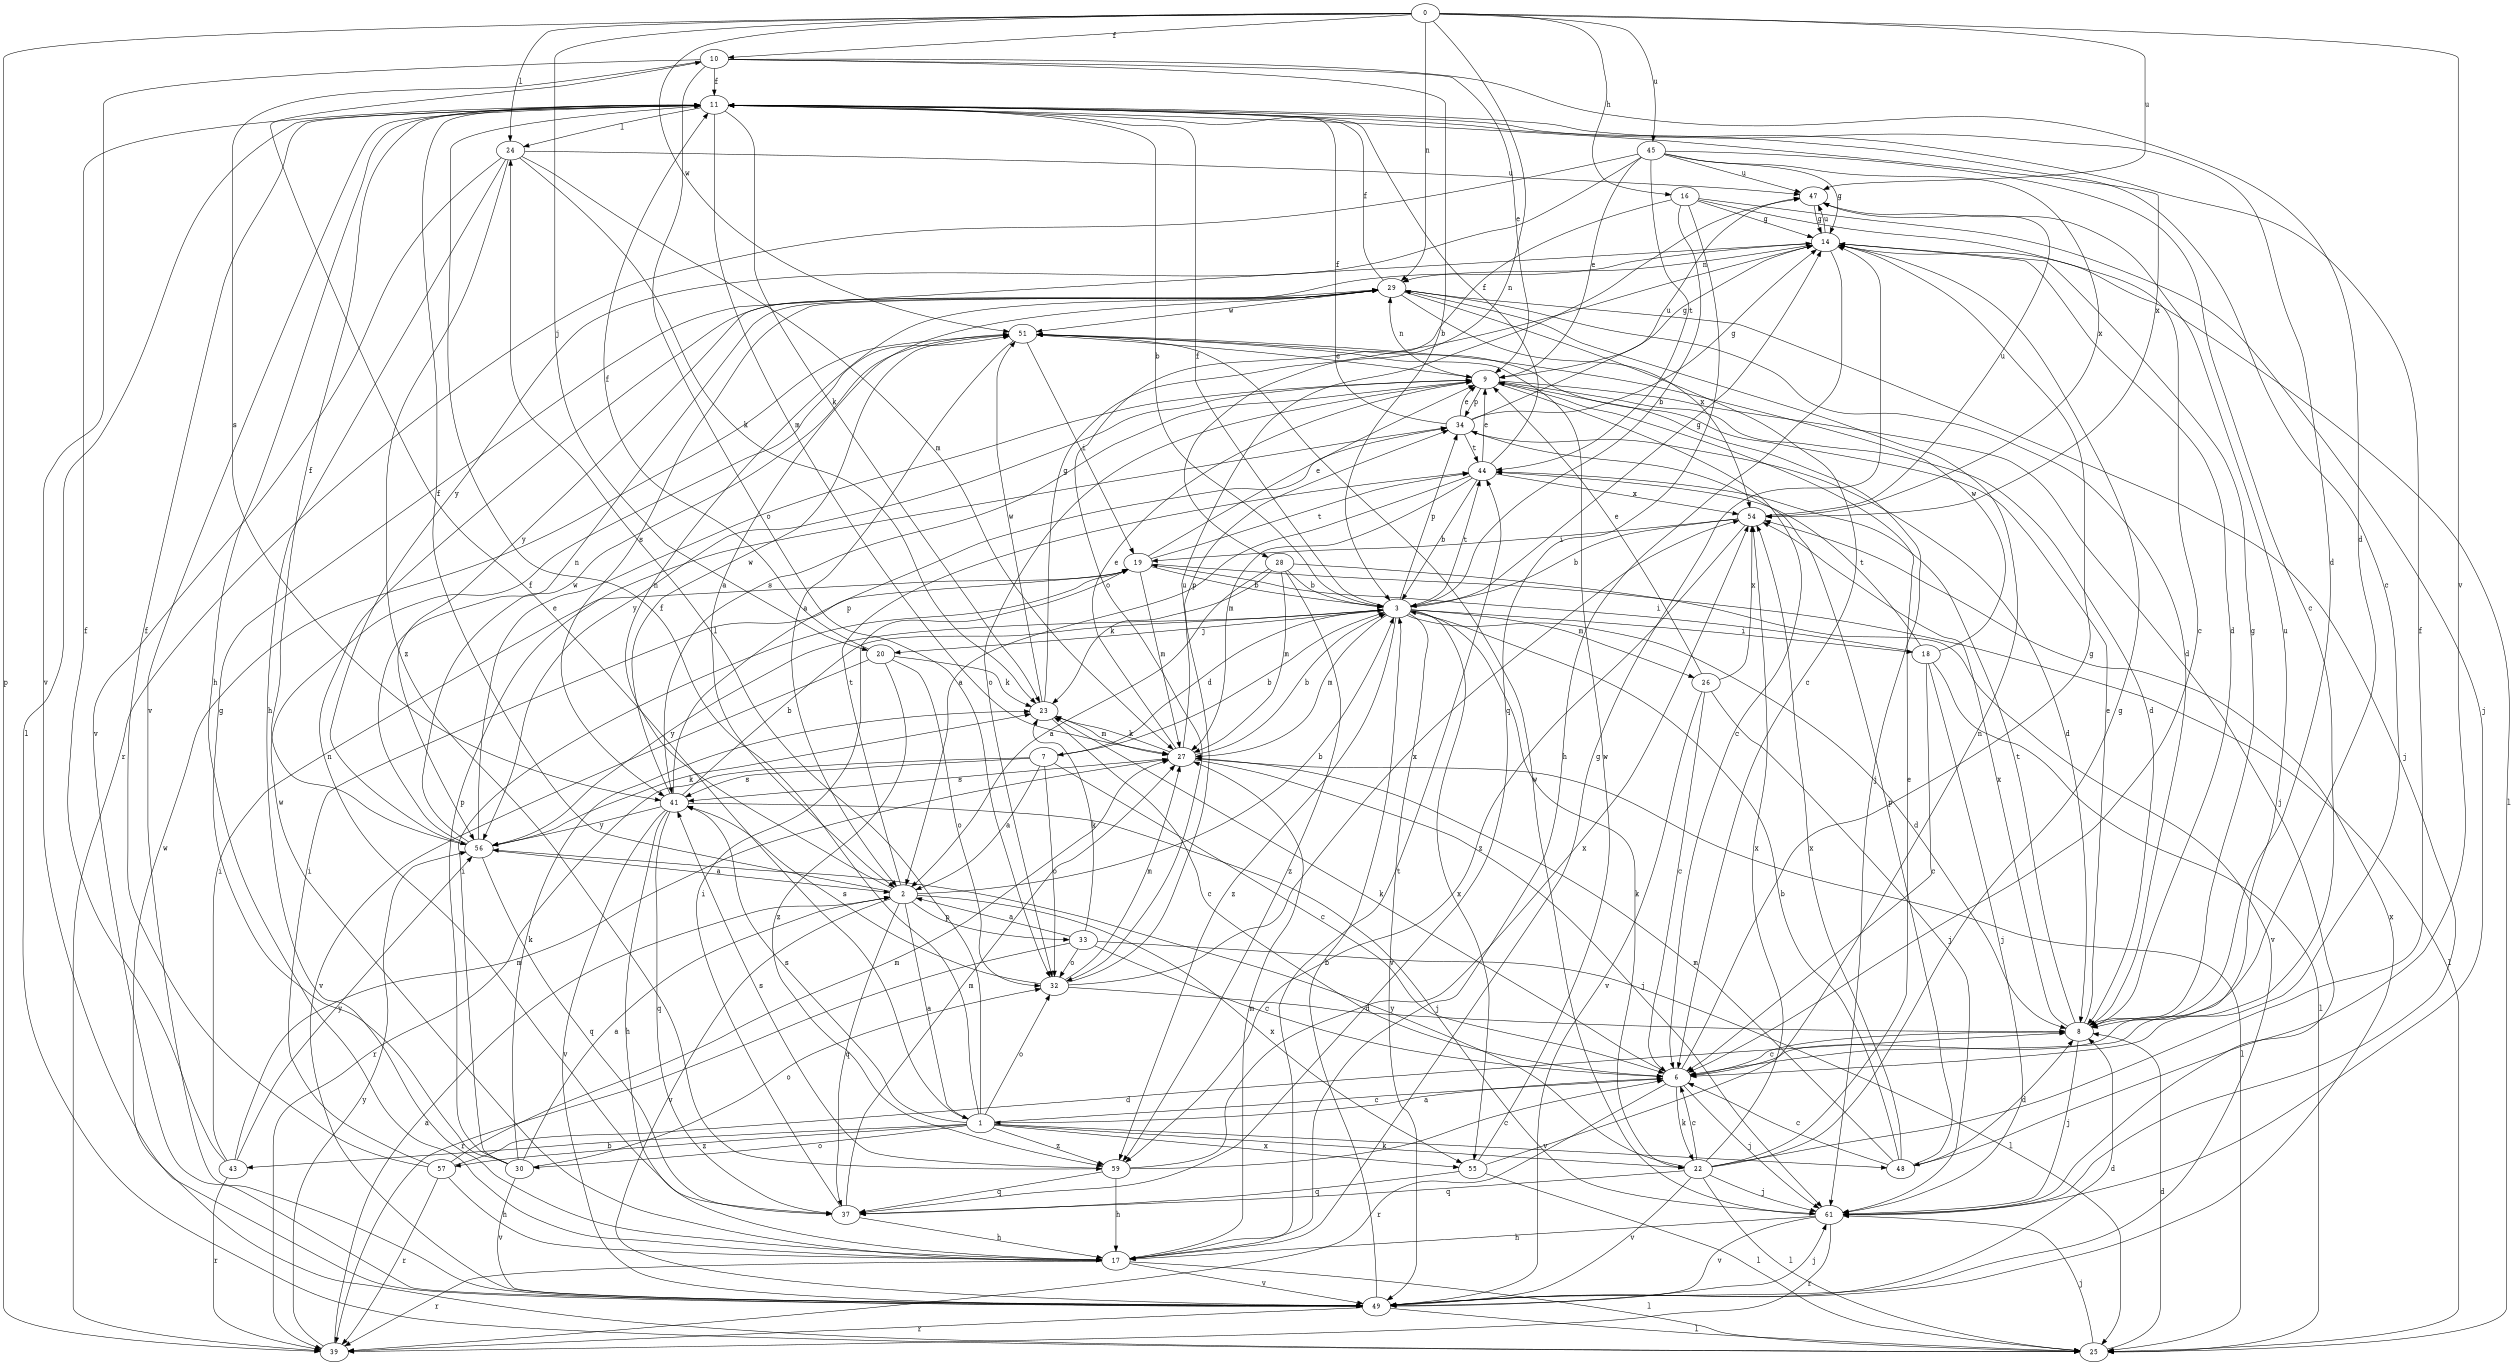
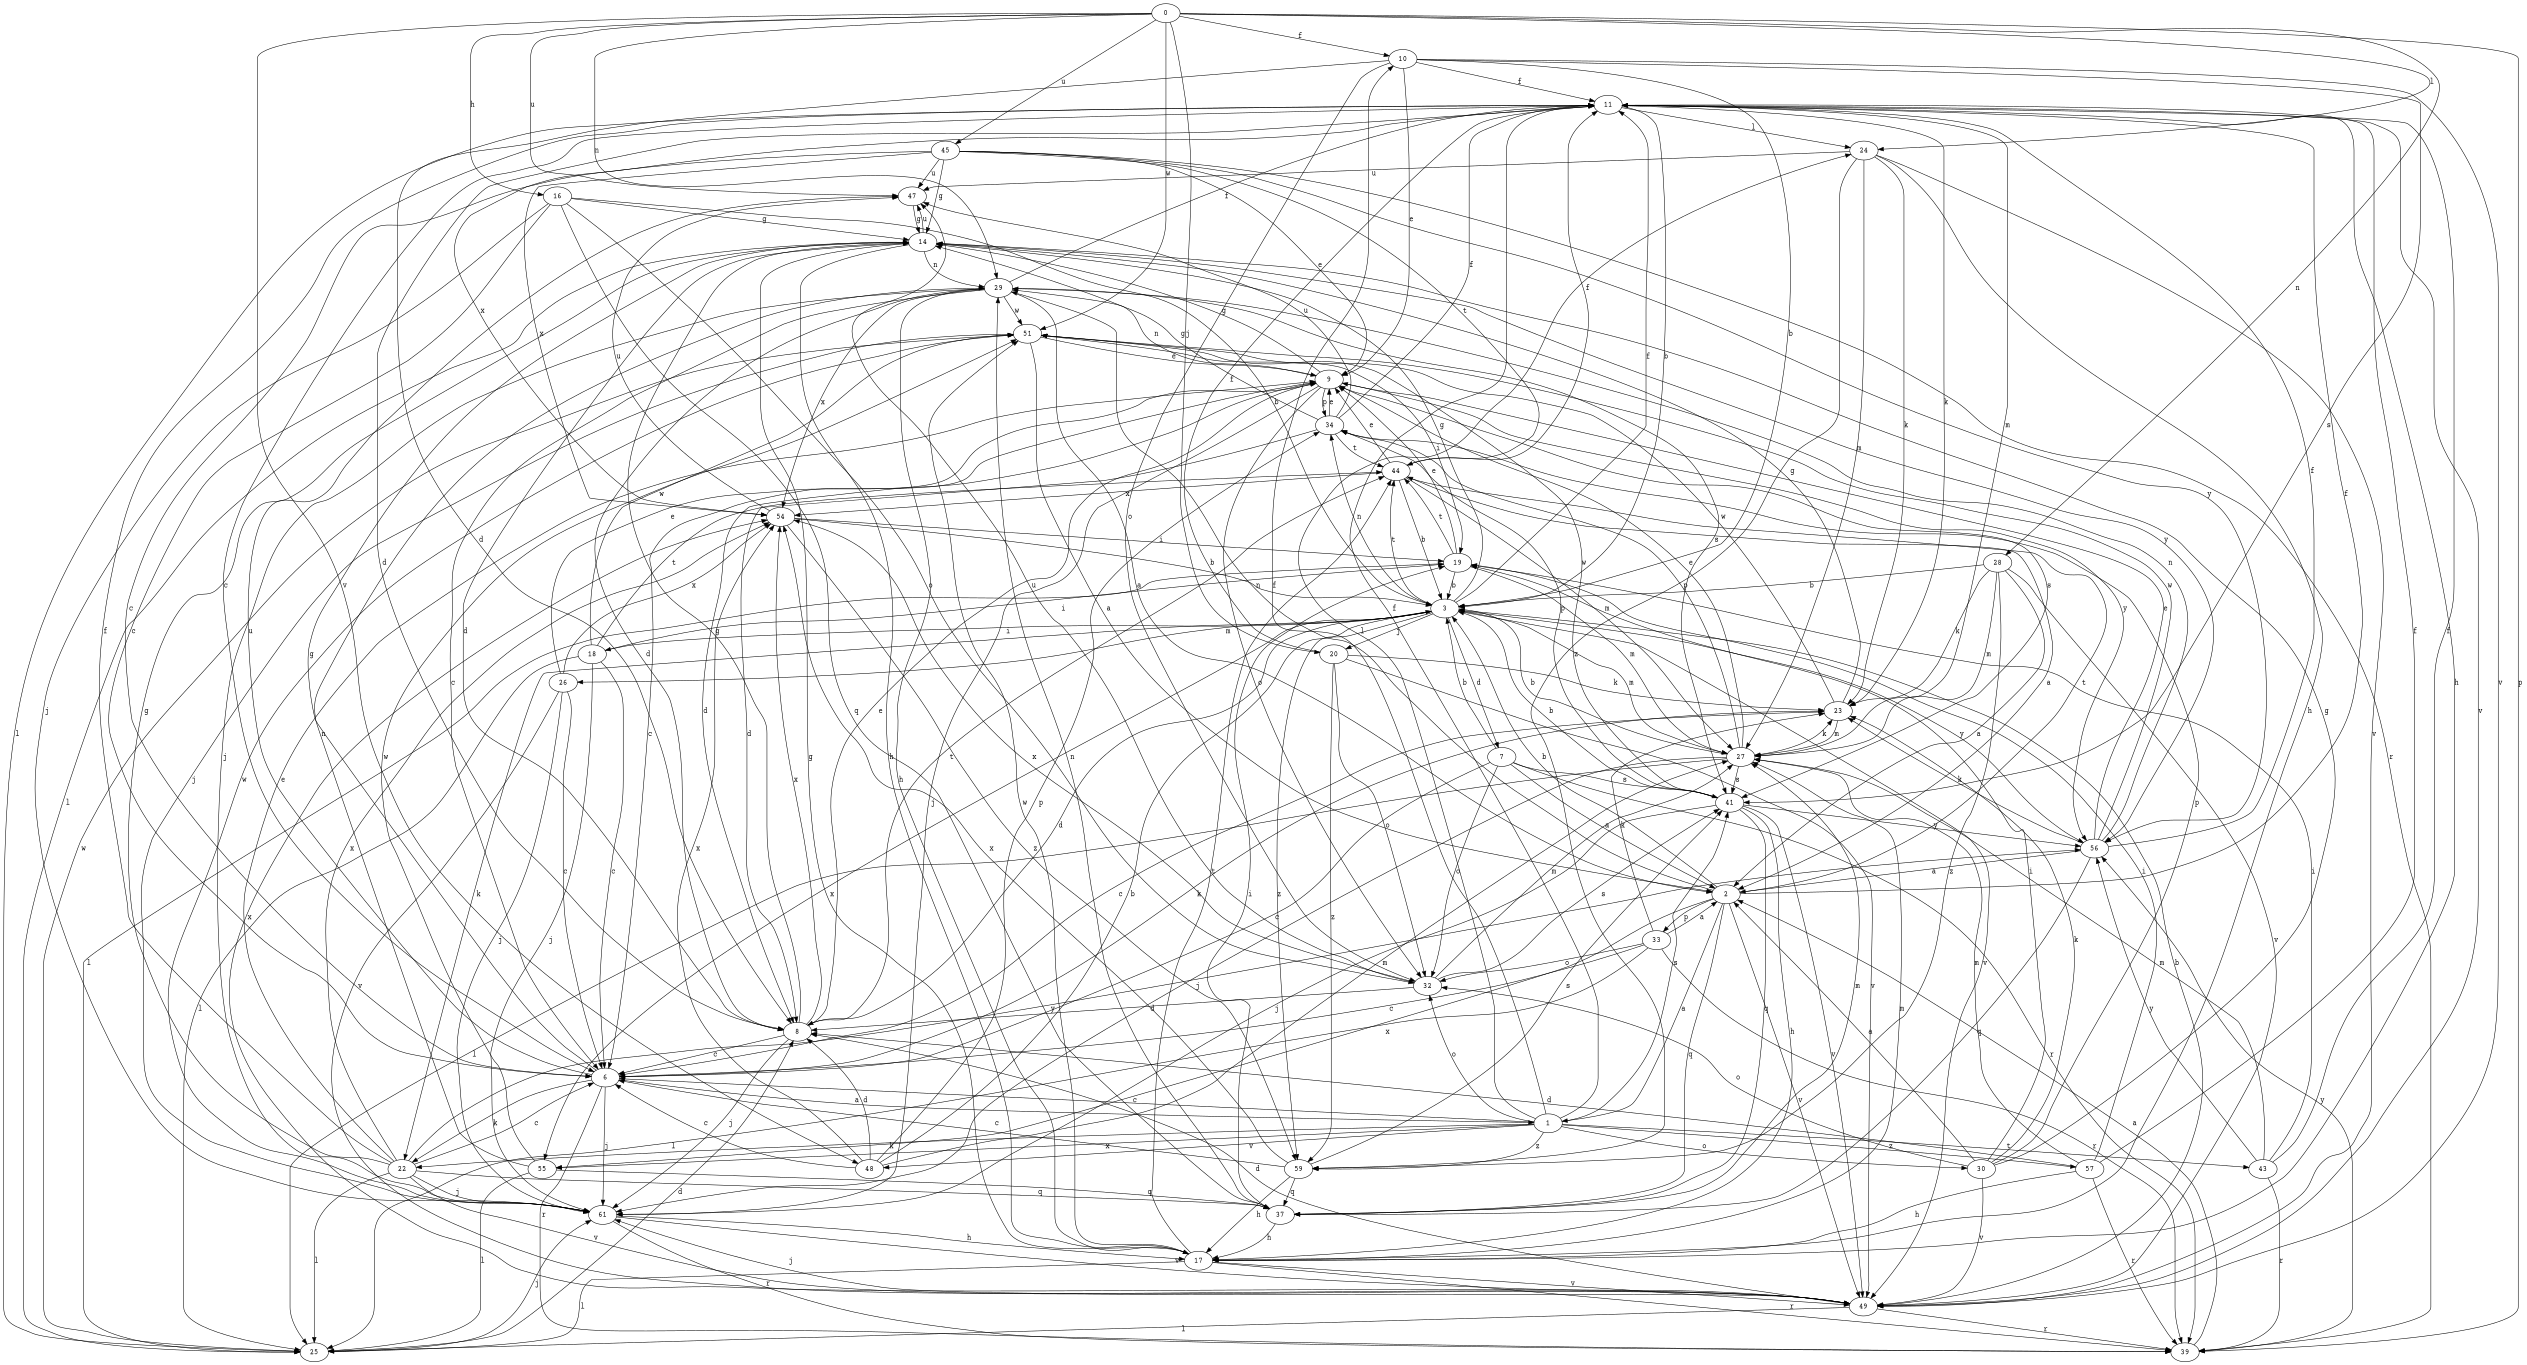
(1434, 517) -> (1359, 517)
none -> (907, 806)
(610, 1146) -> (2009, 1146)
